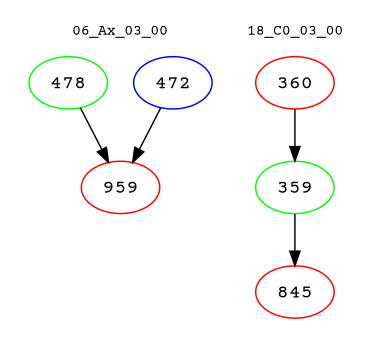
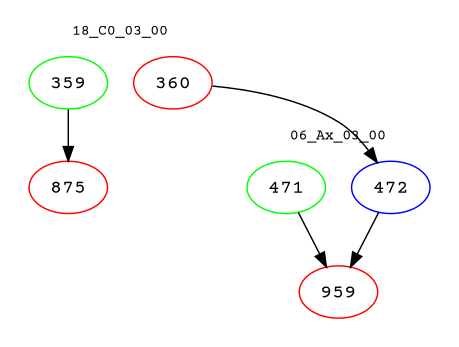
(68, 83) -> (286, 187)
(295, 128) -> (297, 103)
(295, 292) -> (68, 187)
